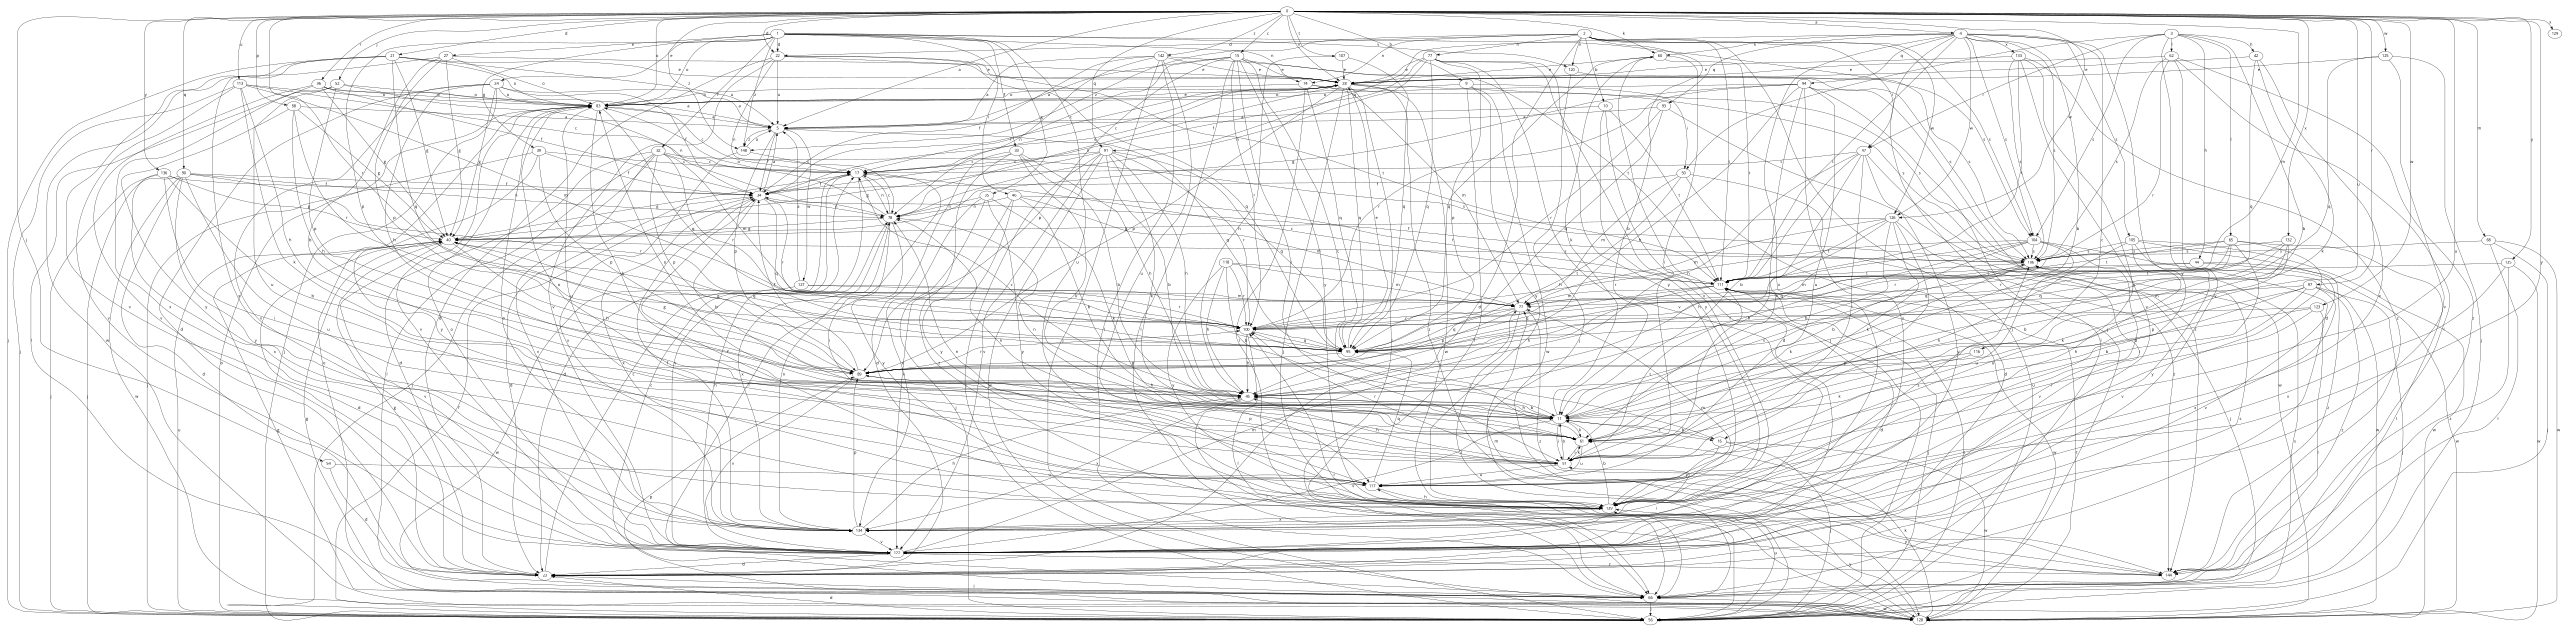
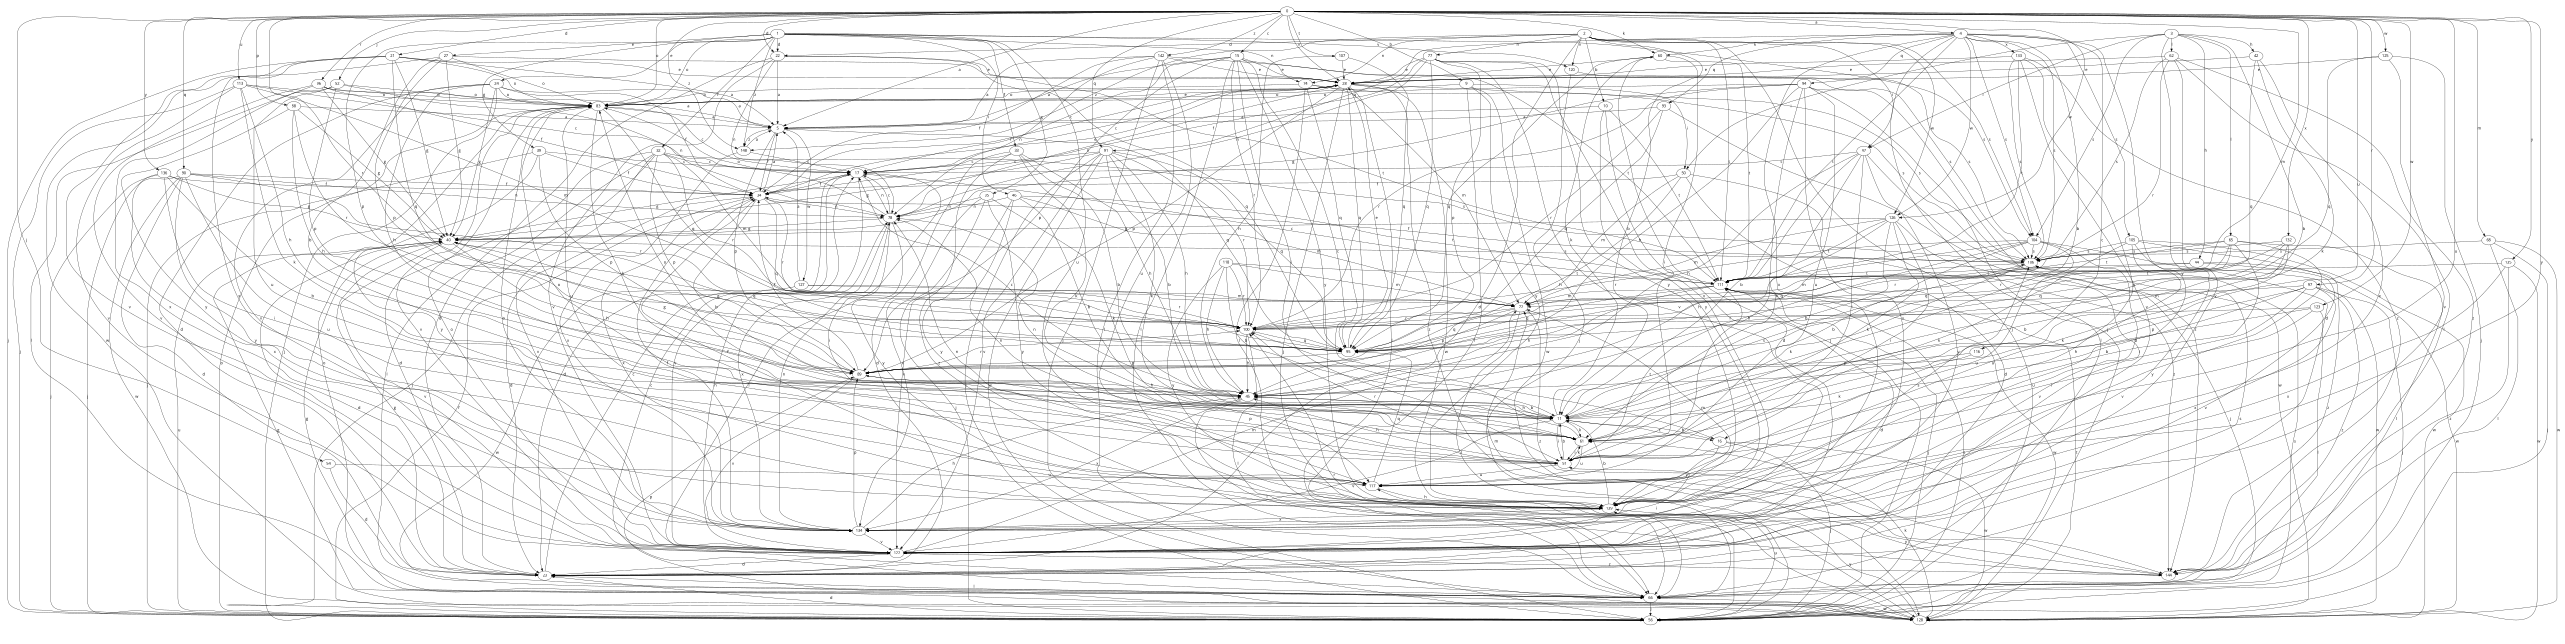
(2555, 34) -> none
(1060, 68) -> none
